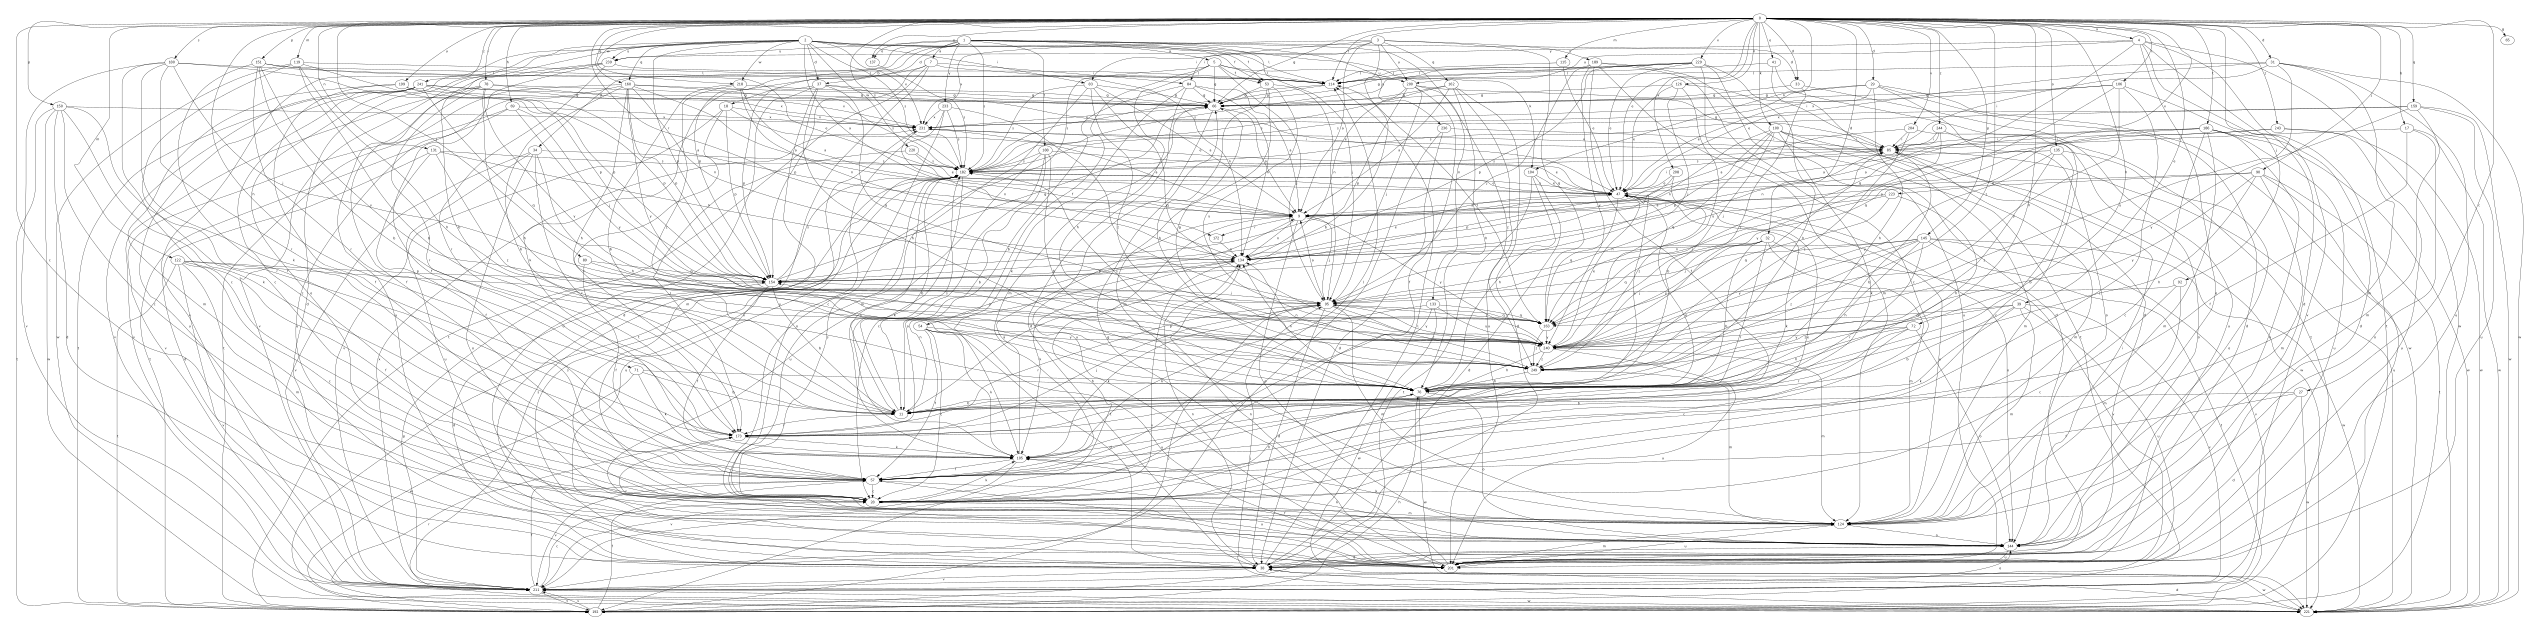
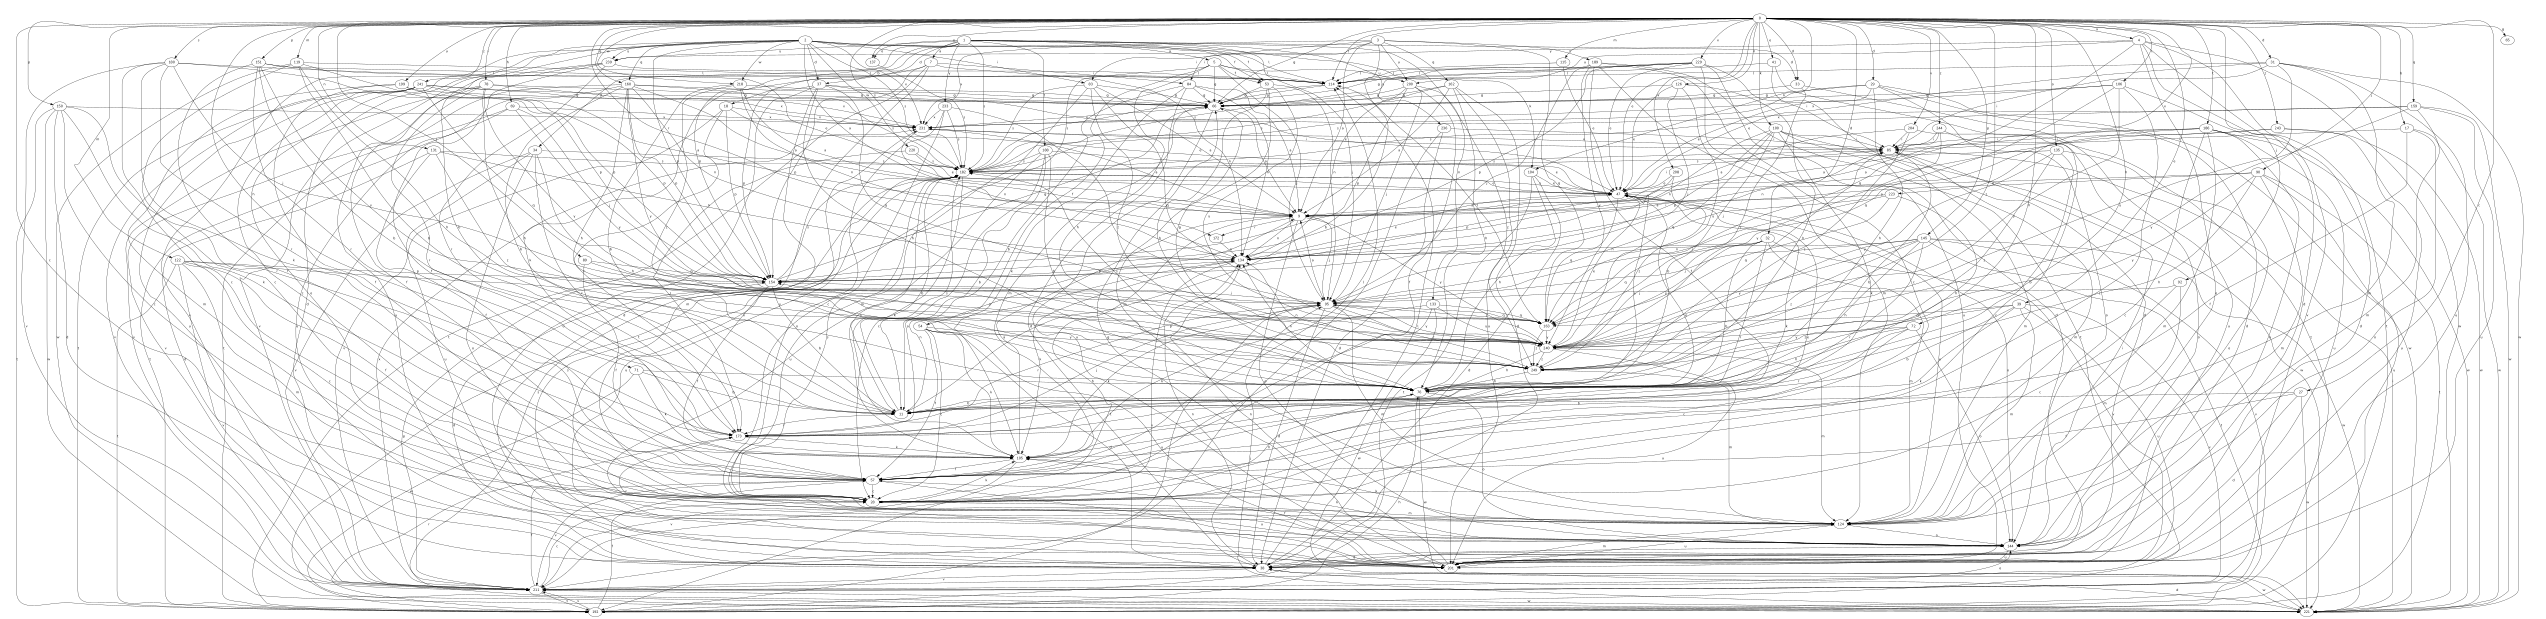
(1676, 101) -> (1319, 99)
